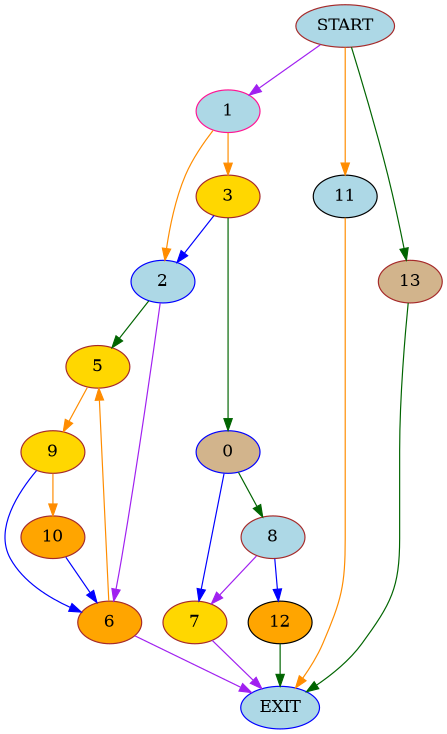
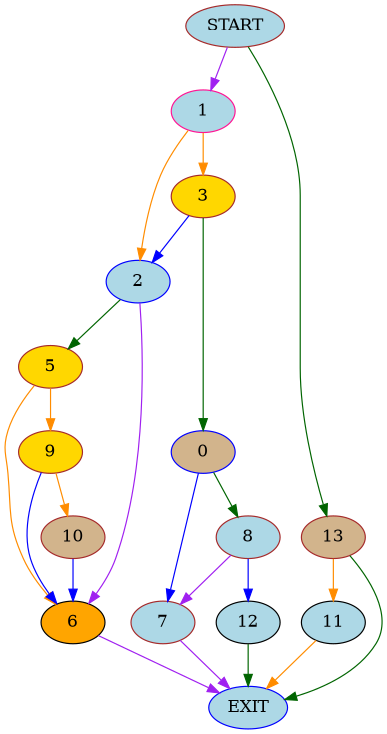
(345, 105) -> (333, 574)
(104, 501) -> (9, 491)
(53, 537) -> (73, 537)
(110, 622) -> (73, 622)
(195, 622) -> (163, 622)
(280, 622) -> (248, 622)
